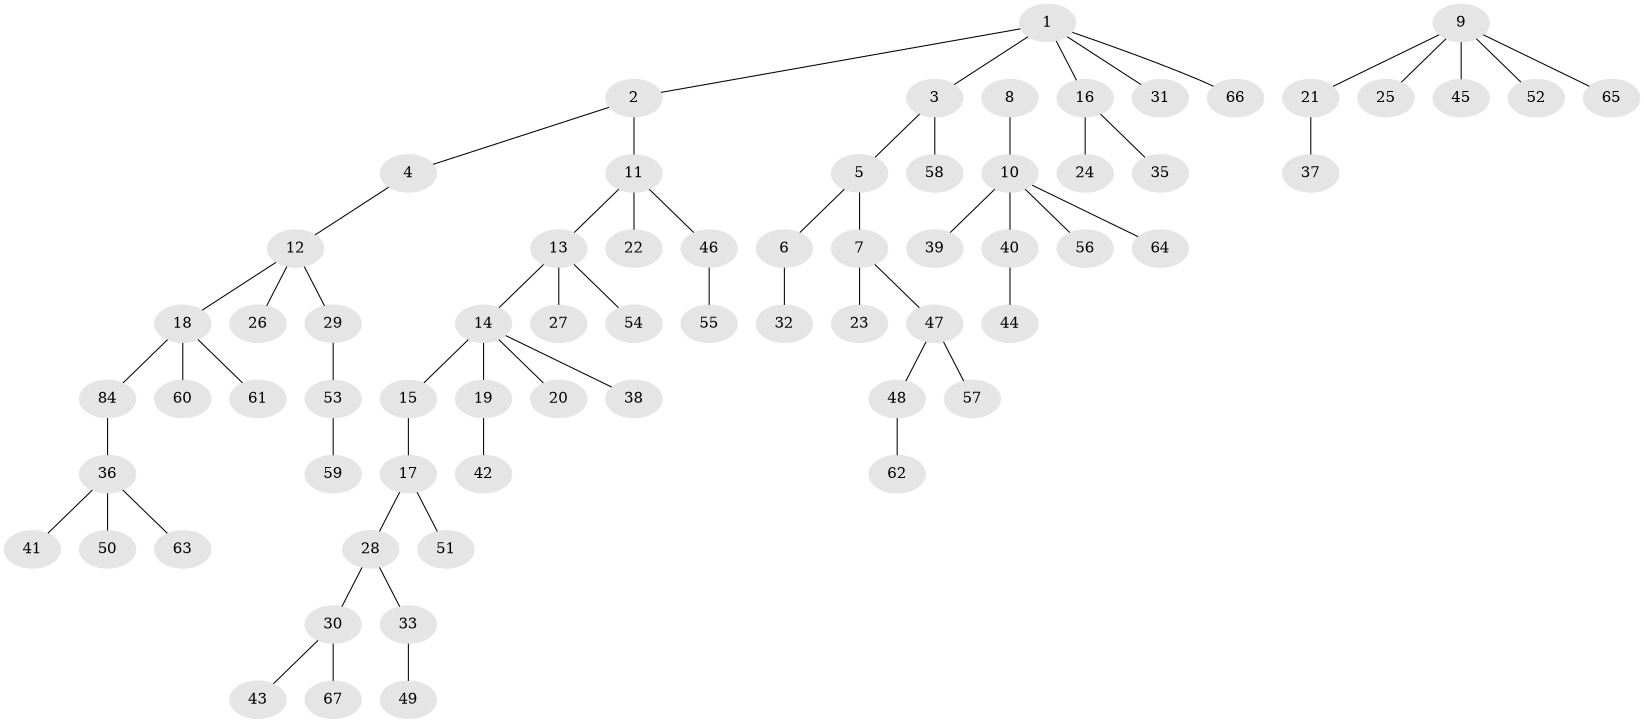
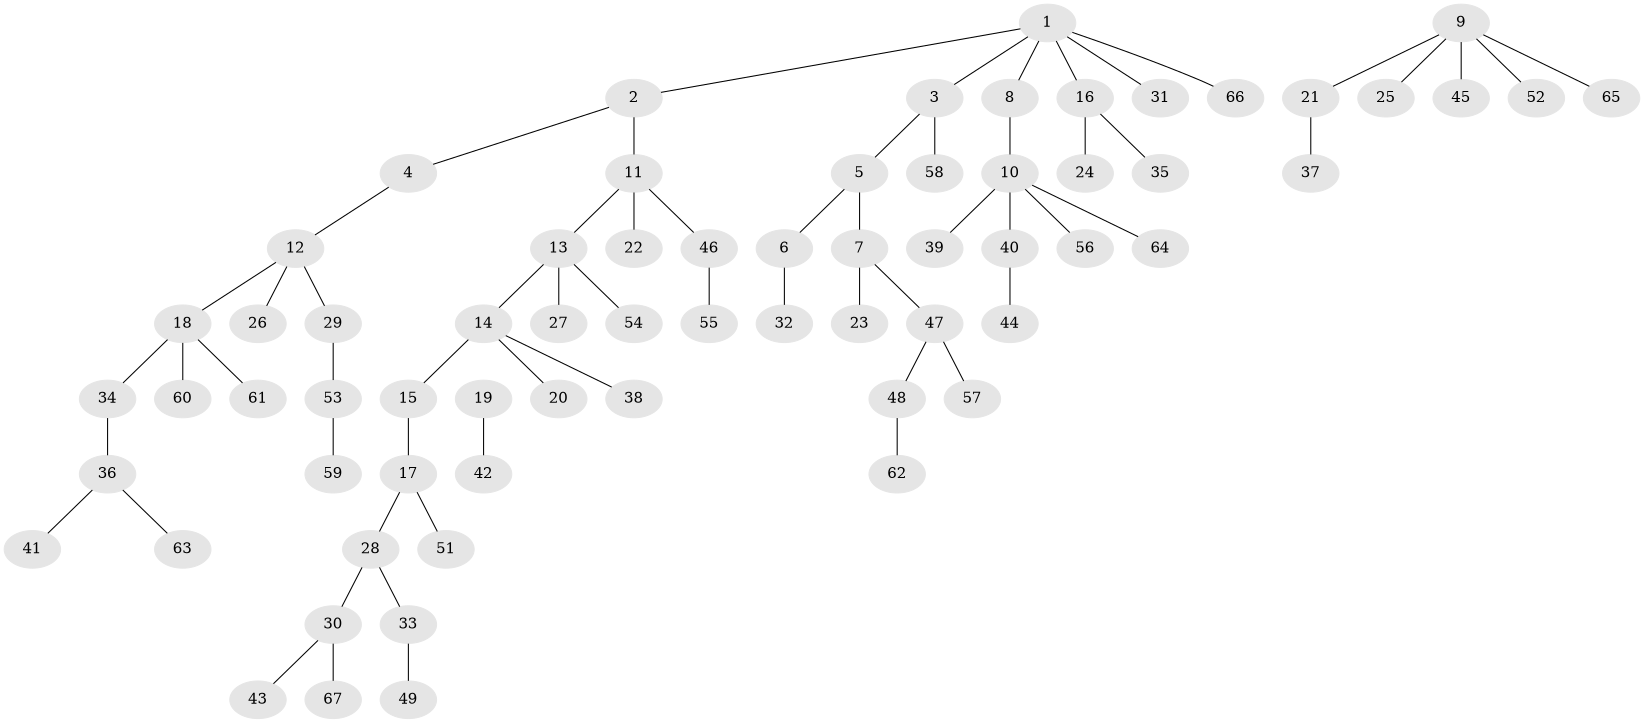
none -> (1029, 61)
(484, 361) -> none
(108, 399) -> (108, 399)
(108, 549) -> none
